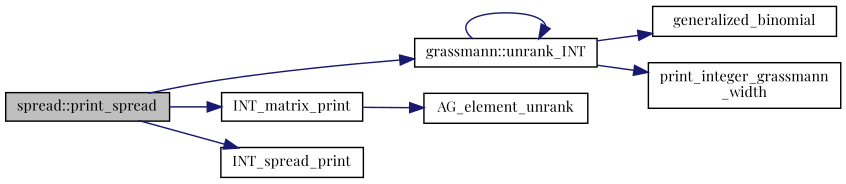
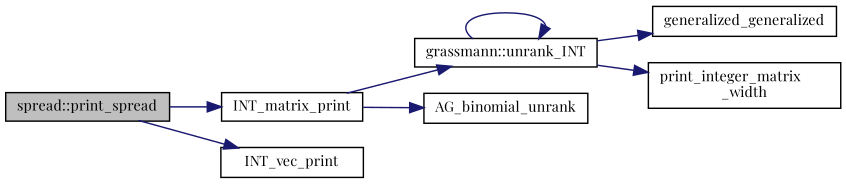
(745, 21) -> (745, 21)
(273, 73) -> (392, 82)
(745, 85) -> (745, 85)
(506, 108) -> (506, 108)
(292, 162) -> (292, 162)
